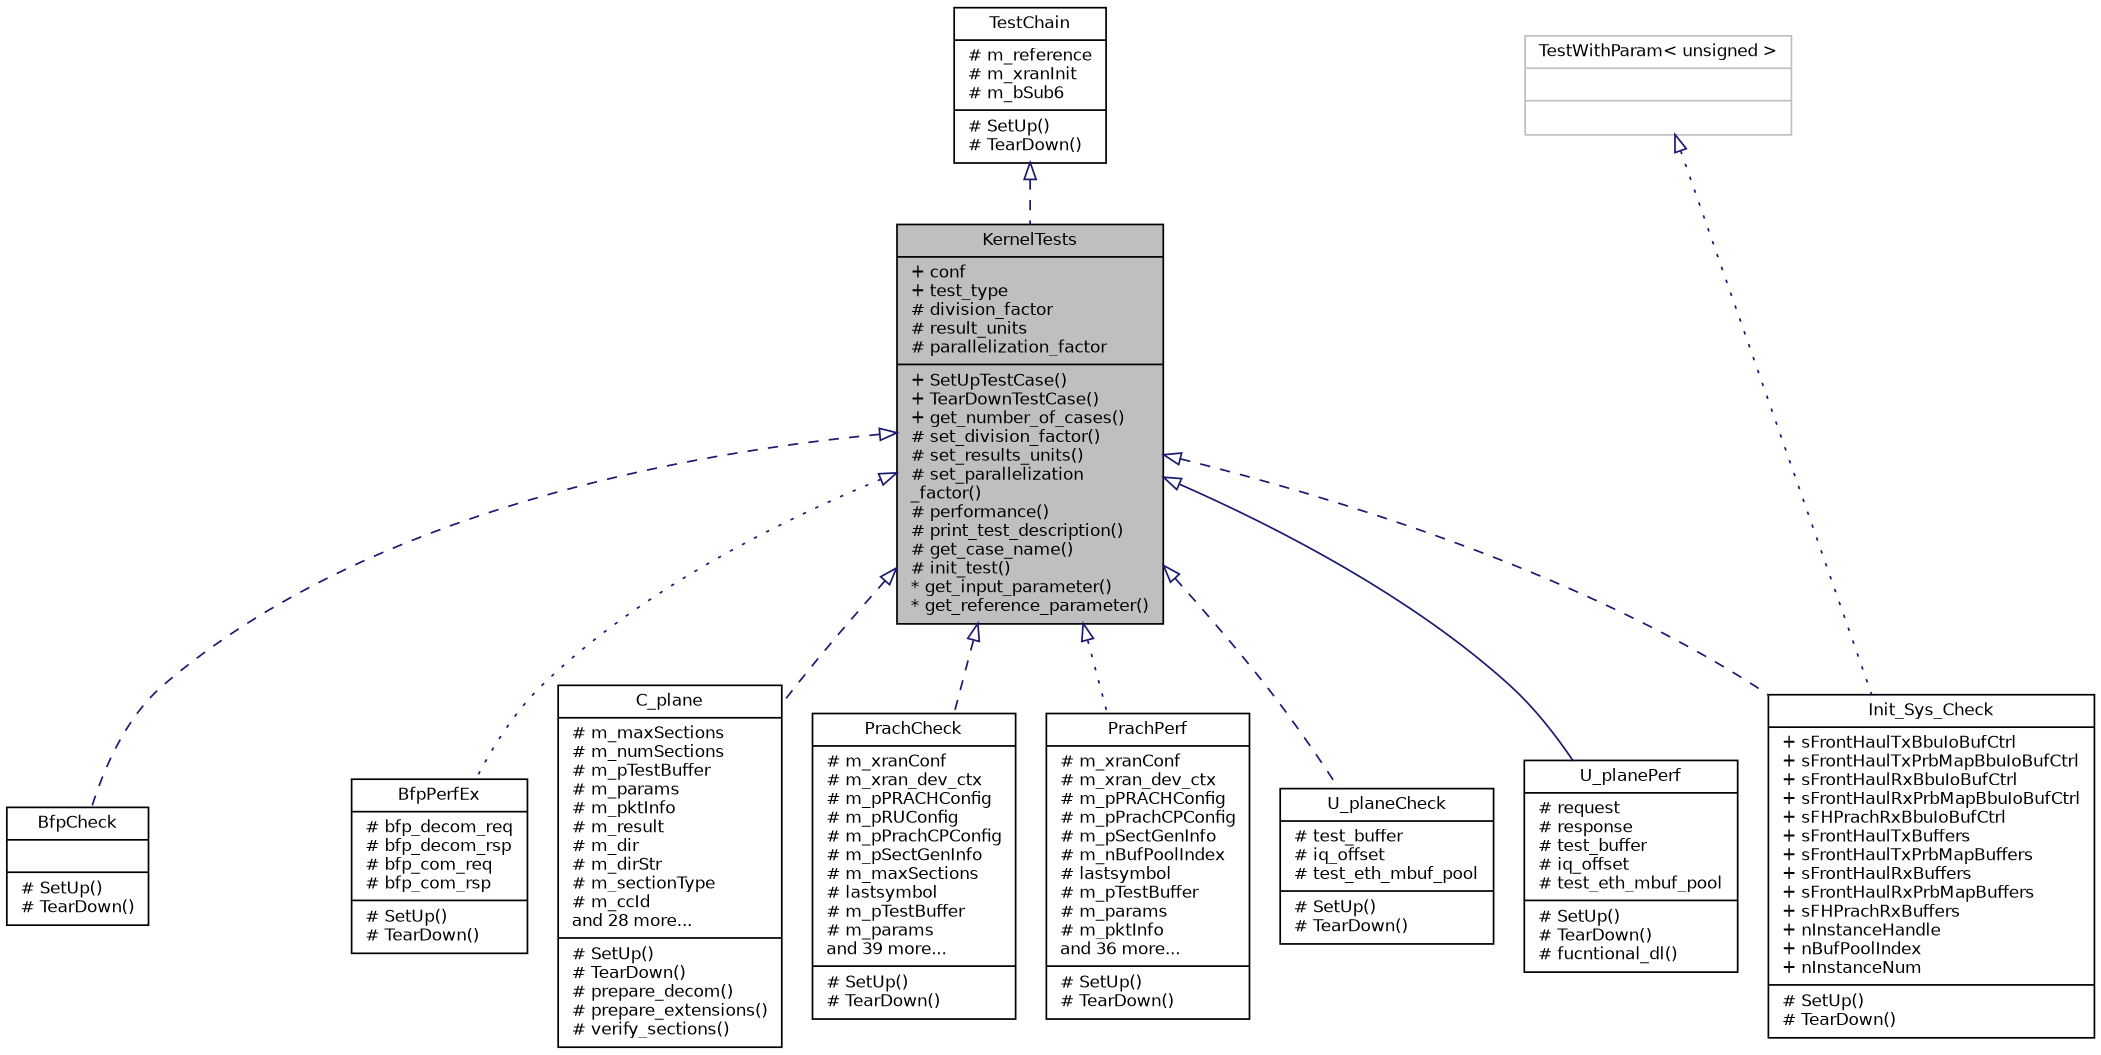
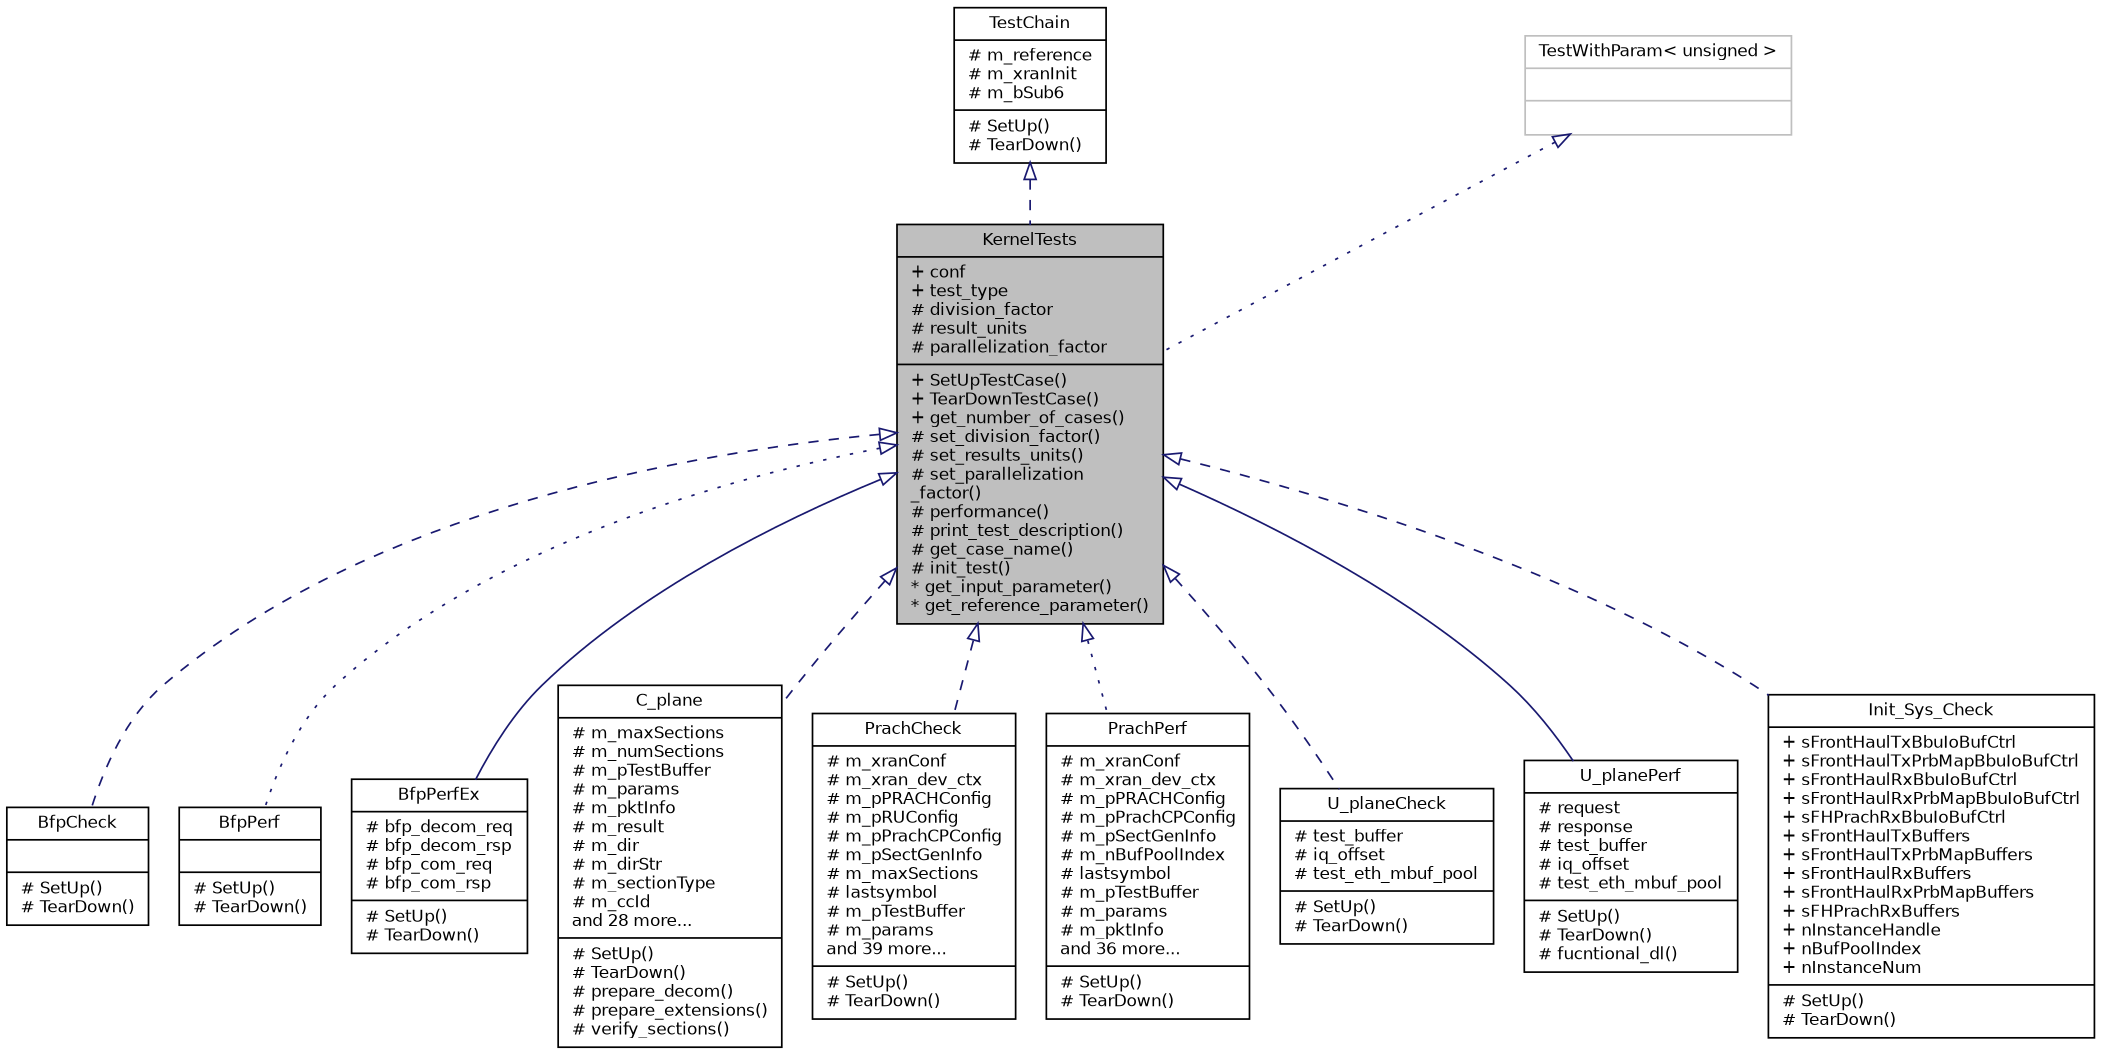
(1776, 423) -> (1359, 247)
(653, 598) -> (653, 598)
none -> (250, 866)
